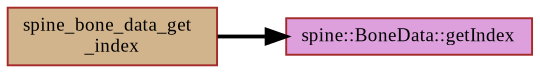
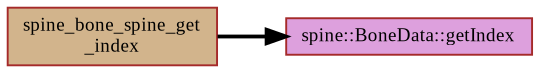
(112, 36) -> (112, 36)
